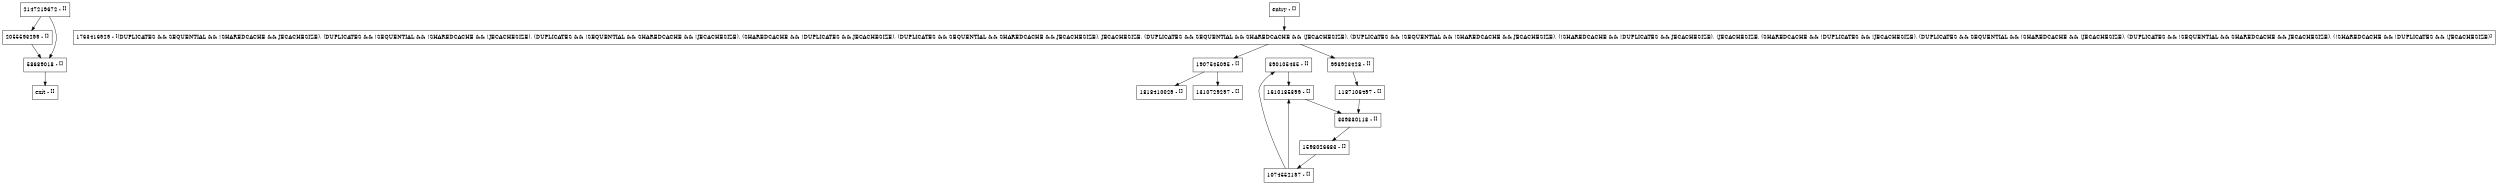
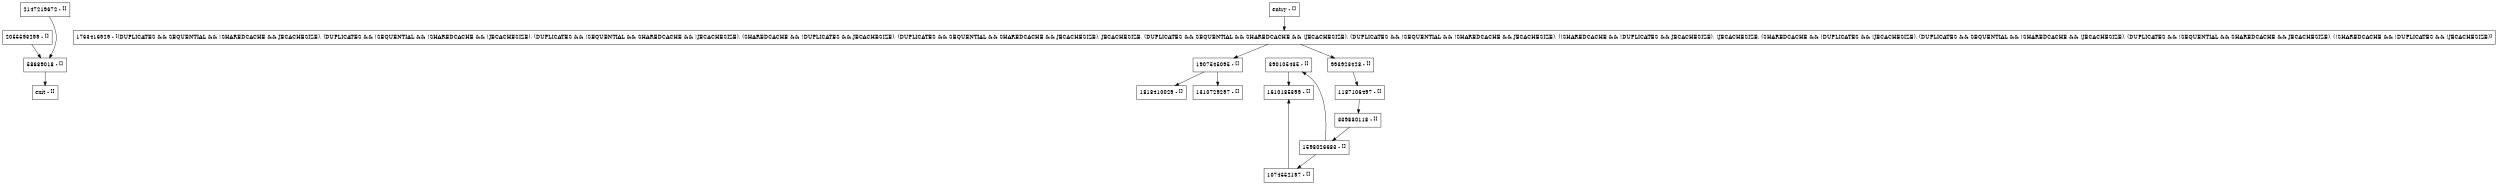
(37, 22) -> none
(1322, 106) -> none
(1266, 120) -> (1324, 104)
